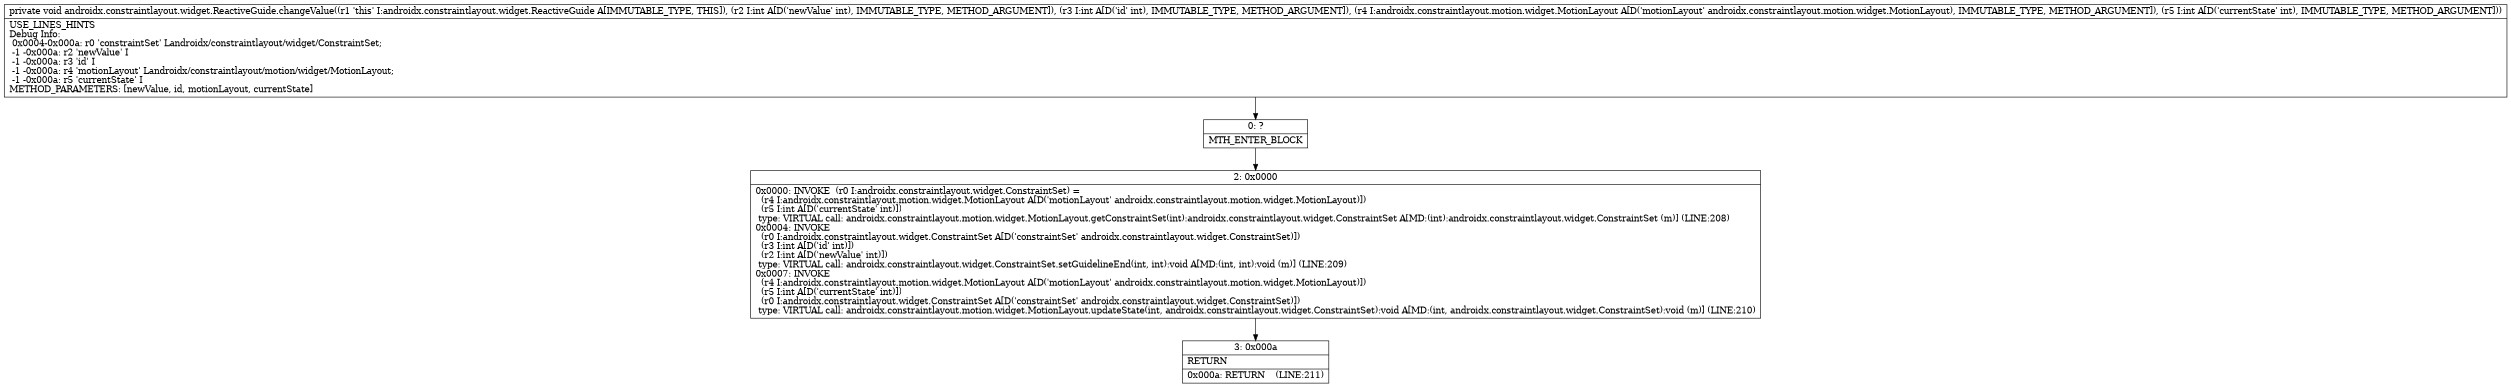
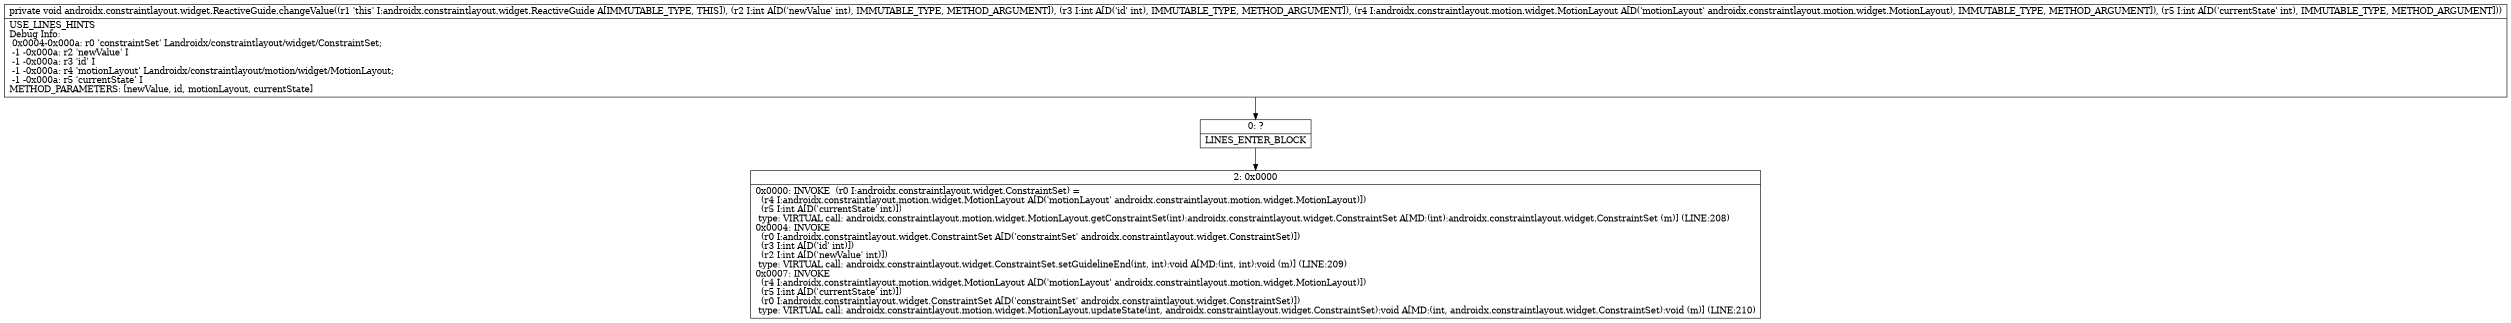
(1256, 141) -> (1256, 141)
(1256, 362) -> none
